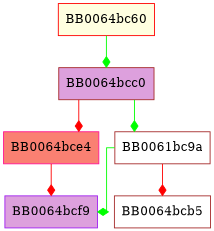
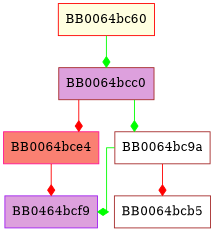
(162, 148) -> (162, 148)
(51, 212) -> (51, 212)
